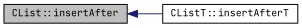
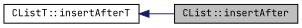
(150, 14) -> (162, 14)
